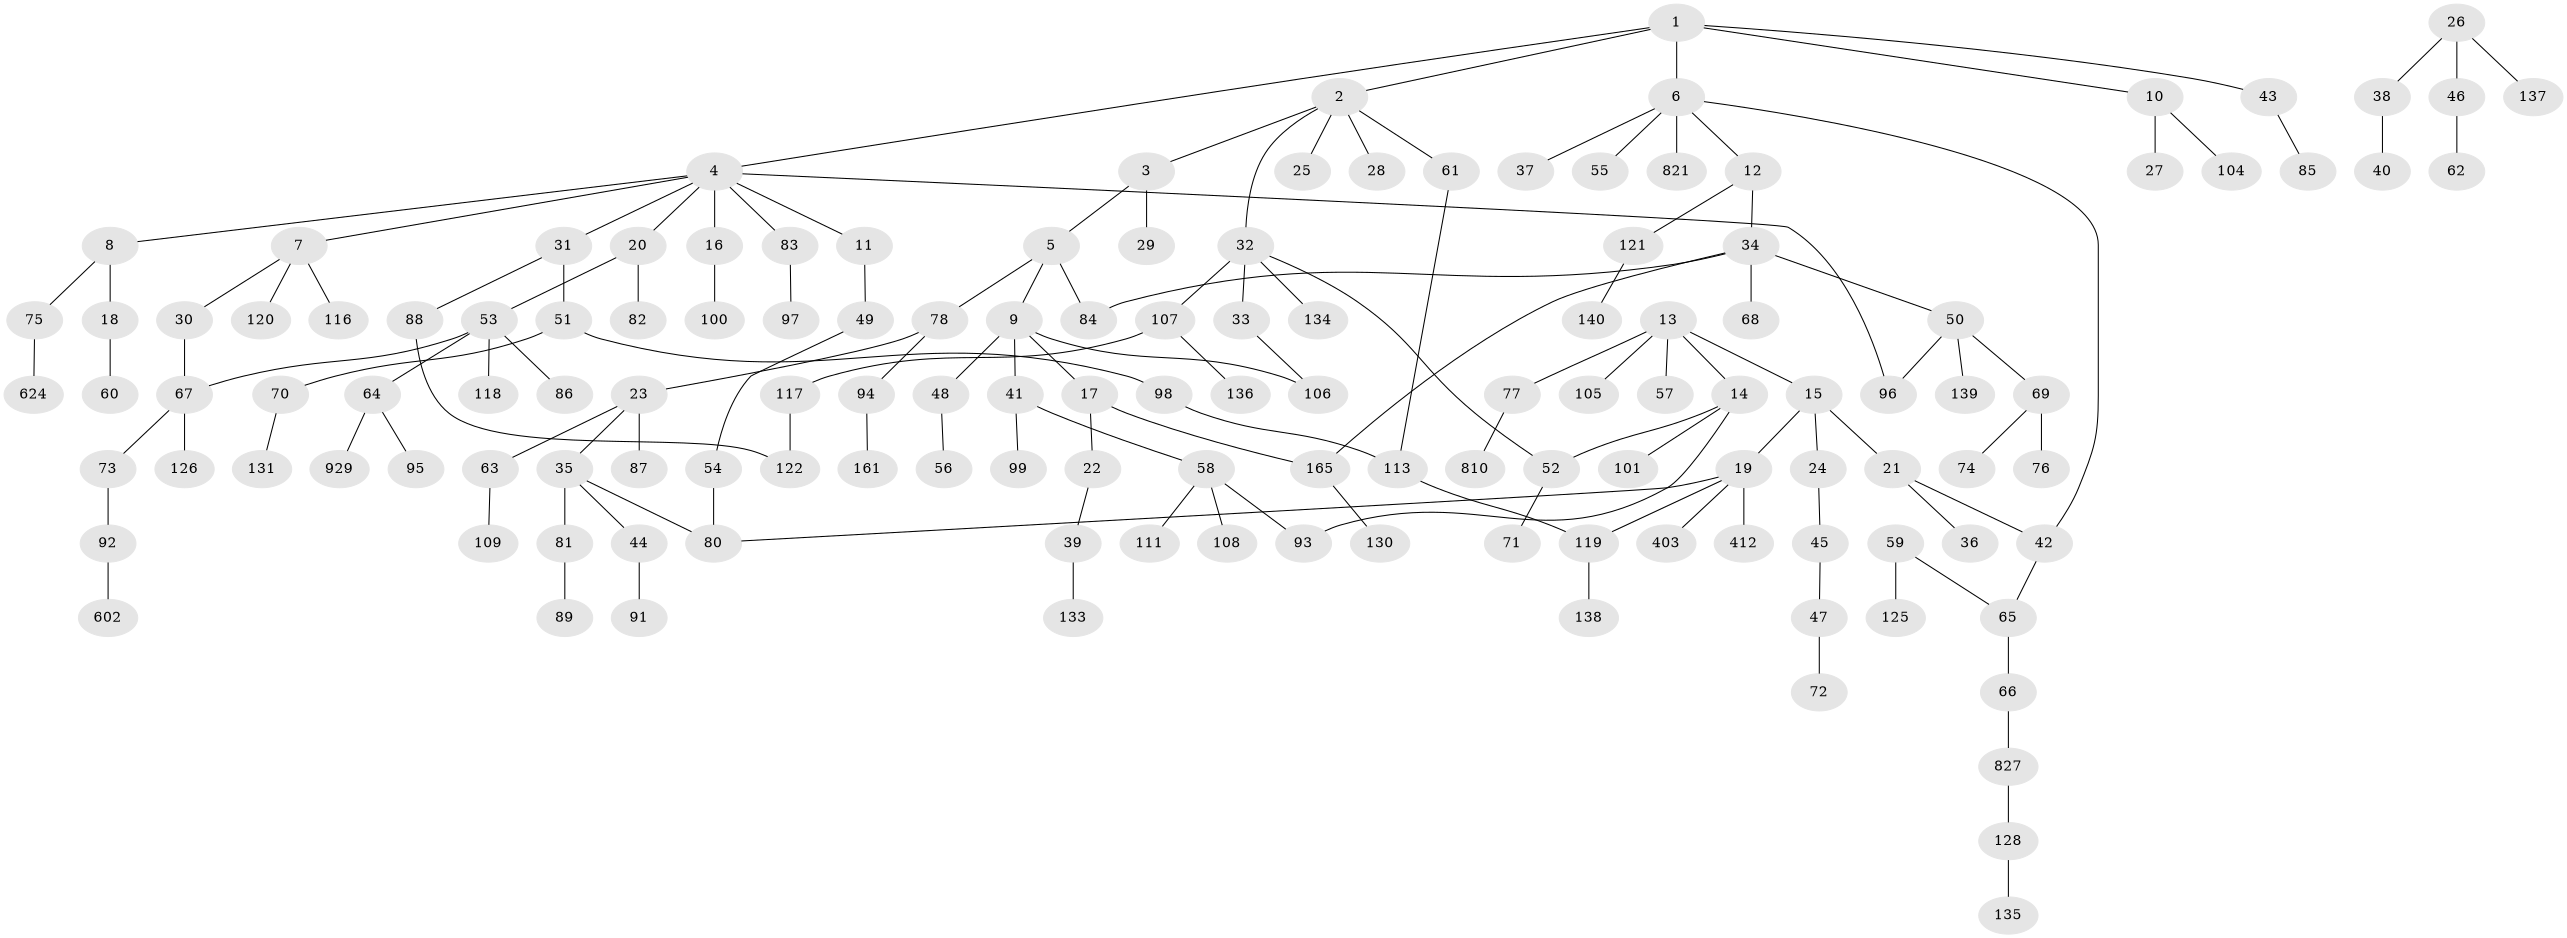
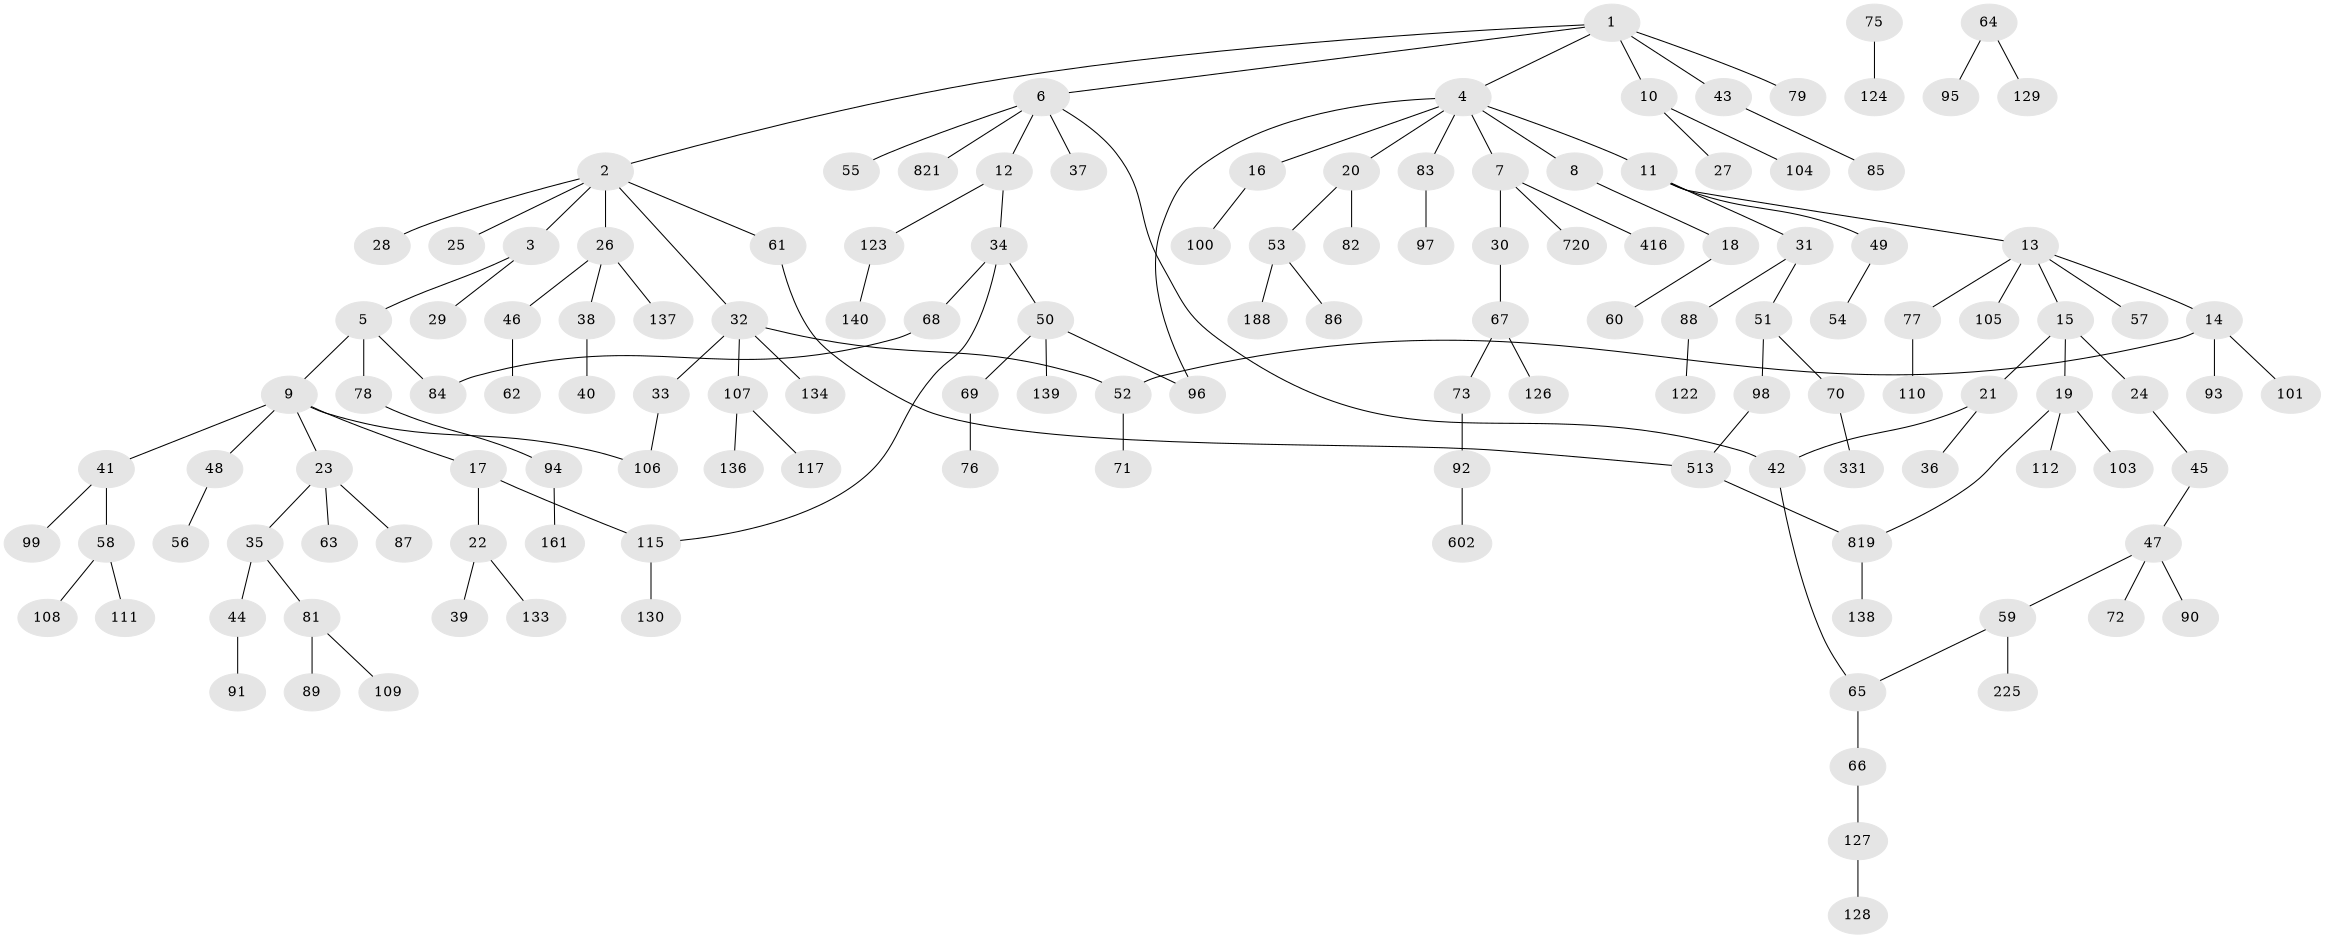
none -> (1798, 97)
none -> (606, 209)
(639, 209) -> (1727, 209)
none -> (1836, 215)
(1633, 246) -> (874, 246)
(1416, 274) -> (685, 358)
(72, 283) -> none
(261, 320) -> (1577, 246)
(339, 320) -> (1654, 246)
(441, 352) -> none
(339, 361) -> none
(742, 375) -> (307, 432)
(34, 395) -> (1874, 97)
(488, 395) -> (1258, 320)
(790, 432) -> none
(262, 469) -> (1854, 469)
(340, 469) -> (2027, 97)
(1320, 469) -> (651, 544)
(1398, 469) -> (1701, 469)
(1475, 469) -> (1913, 395)
(1967, 469) -> none
(1254, 505) -> none
(489, 506) -> (350, 655)
(714, 544) -> none
(1589, 544) -> (1862, 544)
(1666, 544) -> (2124, 469)
(1744, 544) -> (2046, 469)
(1073, 581) -> (507, 580)
none -> (2081, 581)
(1896, 618) -> (2008, 692)
none -> (2191, 618)
(2008, 767) -> (1858, 841)
(2008, 916) -> none
